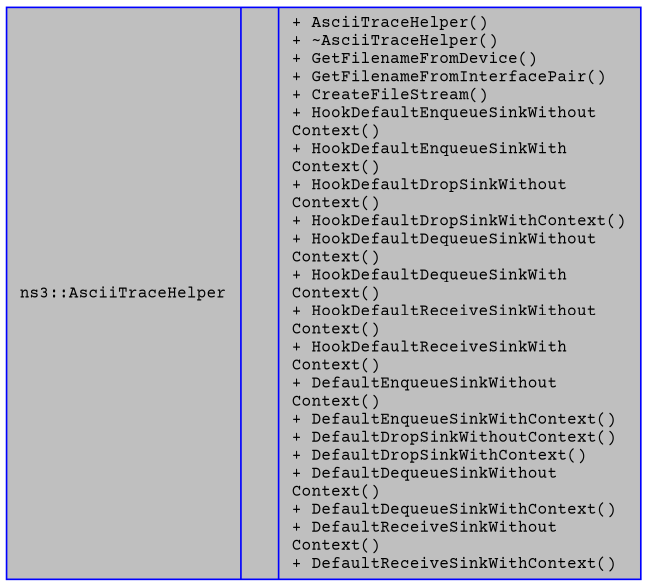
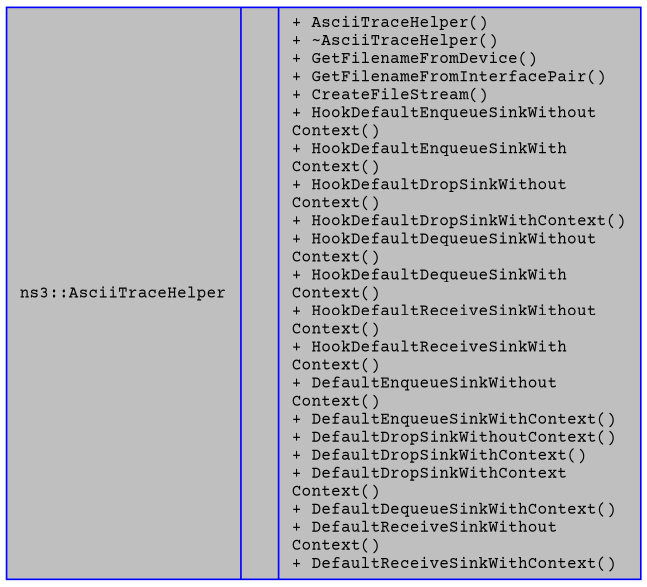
(425, 473) -> (430, 473)
